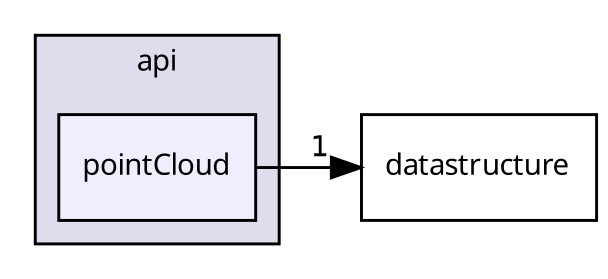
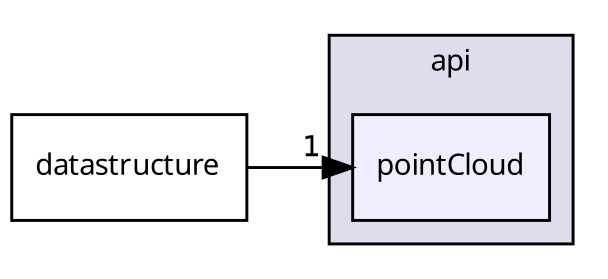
(297, 168) -> (285, 168)
